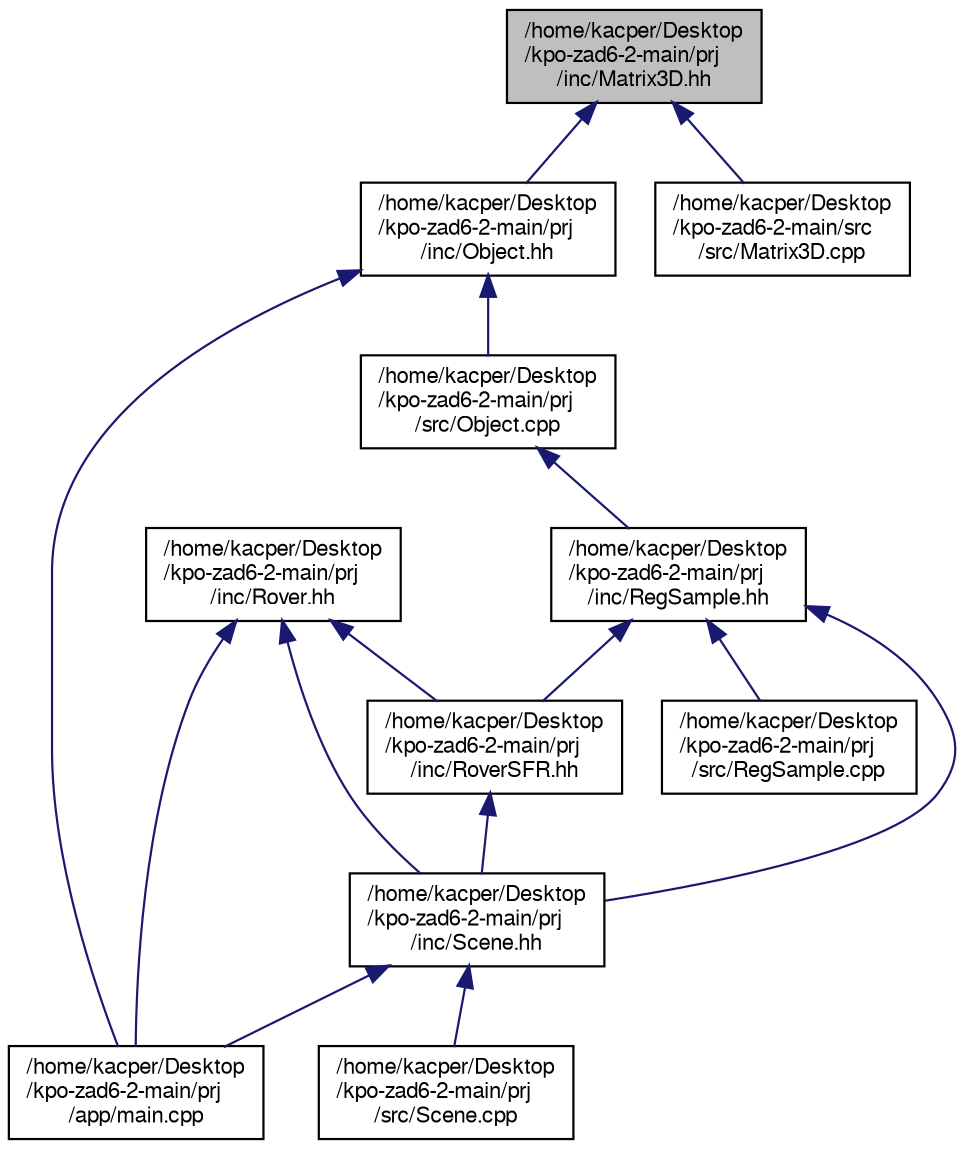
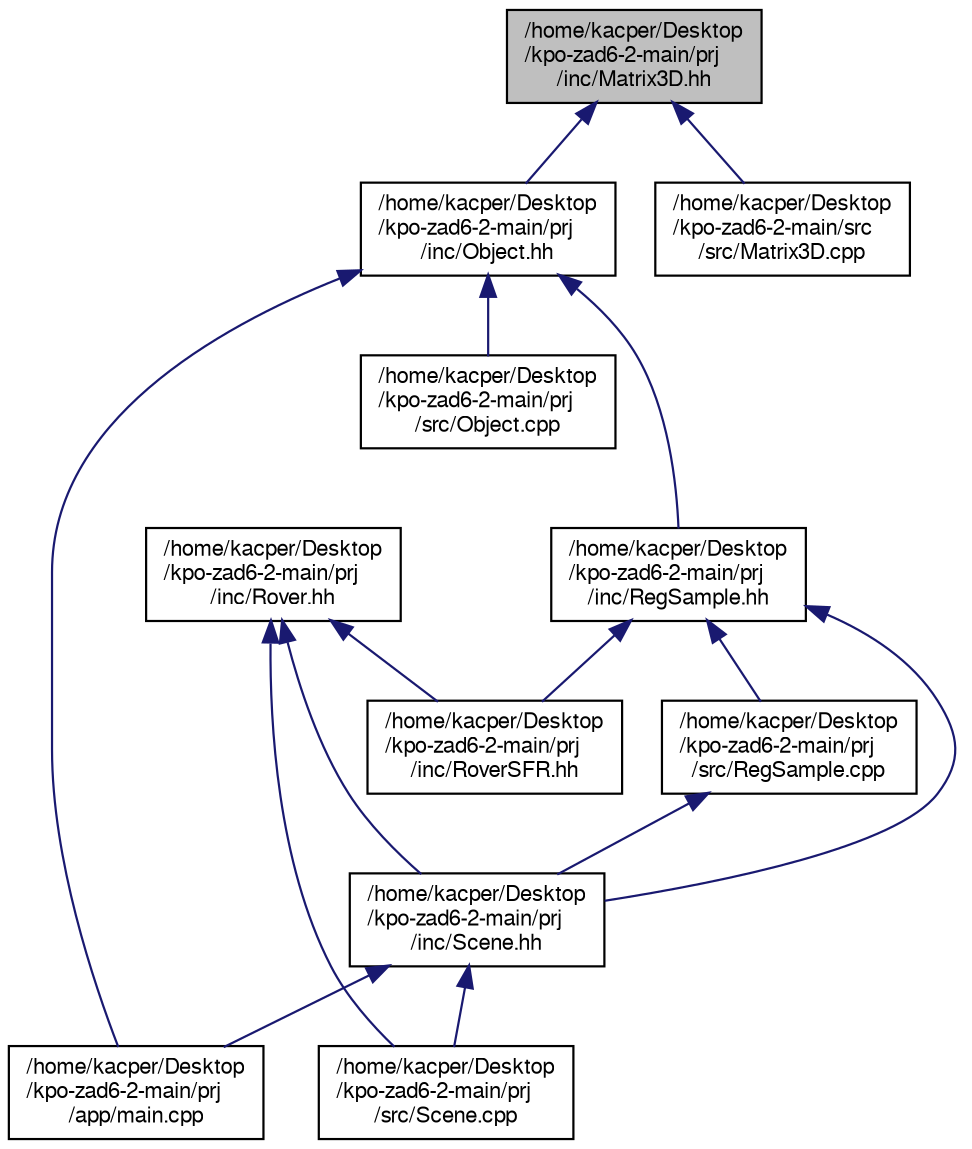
(592, 496) -> (655, 396)
(154, 836) -> (293, 859)
(485, 845) -> (623, 839)
